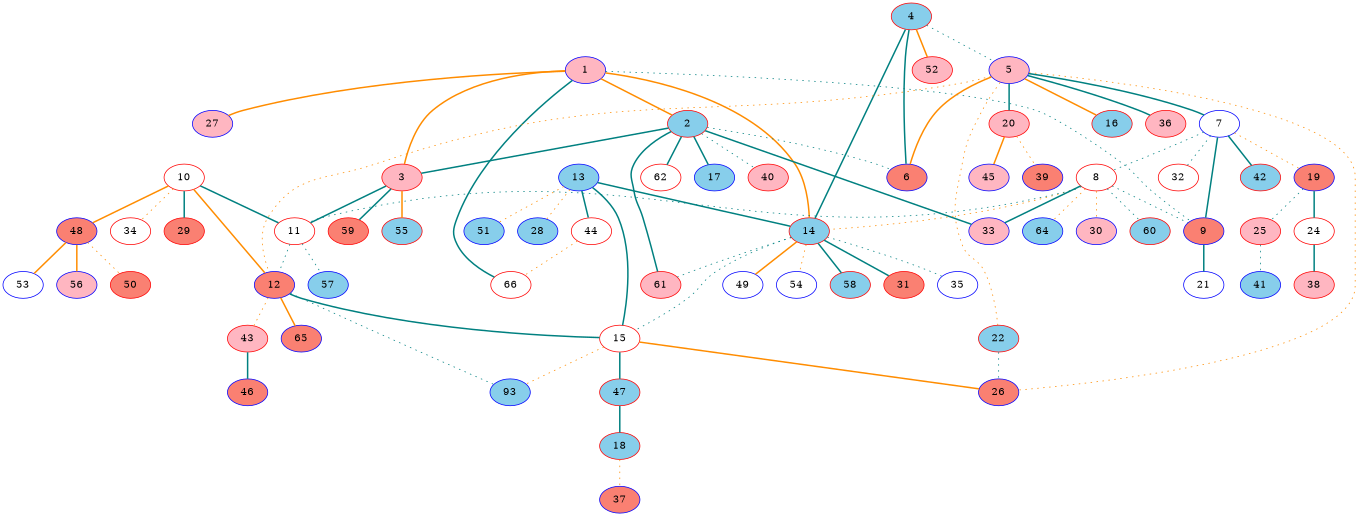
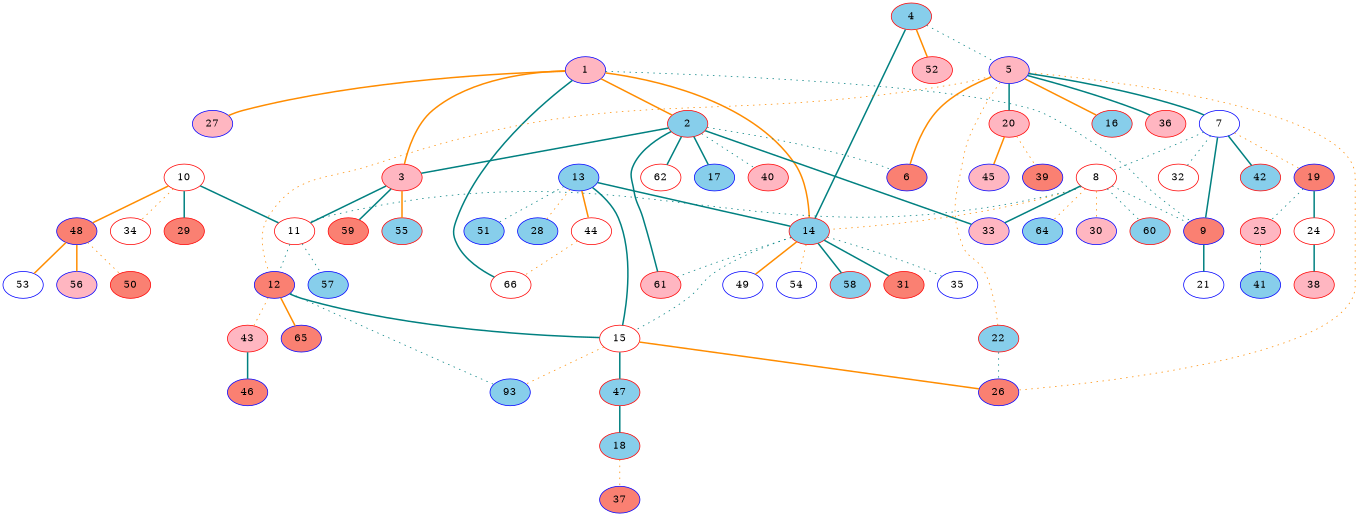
(904, 97) -> none
(532, 204) -> (532, 204)
(585, 204) -> (585, 204)
(229, 231) -> none
